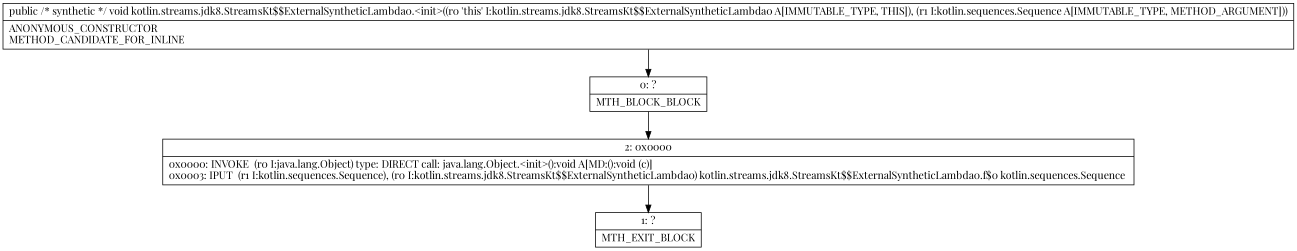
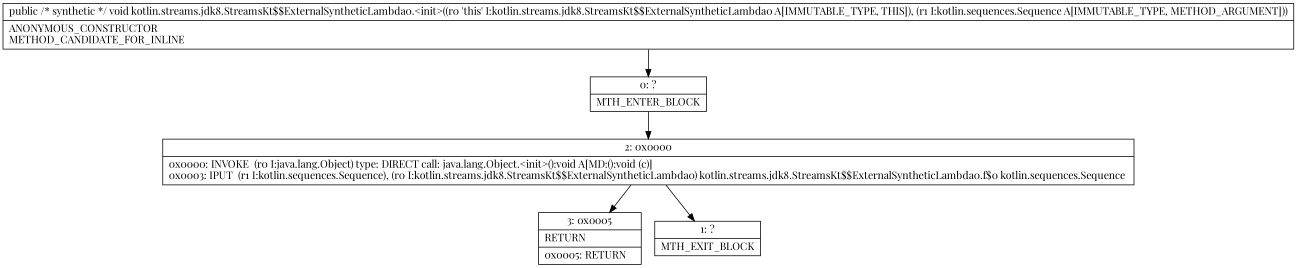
(648, 102) -> (648, 102)
none -> (590, 238)
